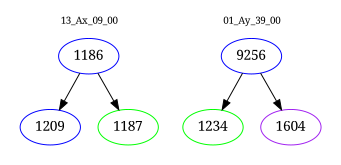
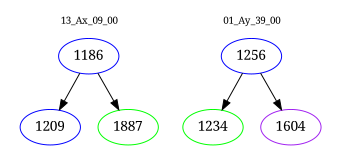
(251, 56) -> (251, 56)
(128, 127) -> (128, 127)
